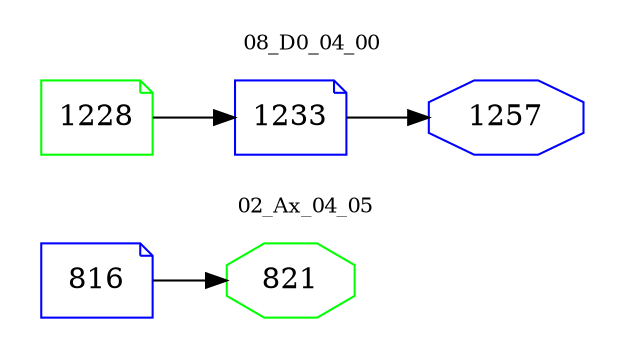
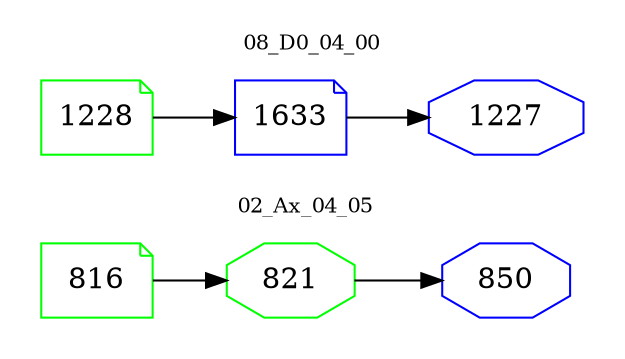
(291, 118) -> (291, 118)
(506, 118) -> (506, 118)
(97, 280) -> (97, 280)
none -> (506, 280)
